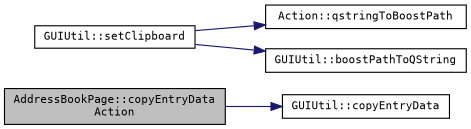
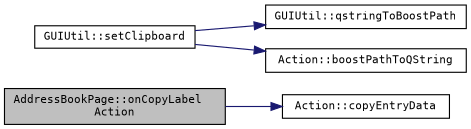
(366, 17) -> (366, 17)
(366, 61) -> (366, 61)
(115, 106) -> (115, 106)
(366, 106) -> (366, 106)
